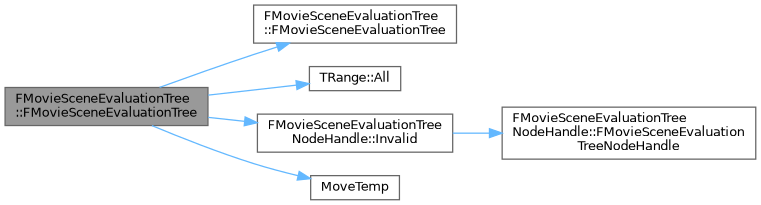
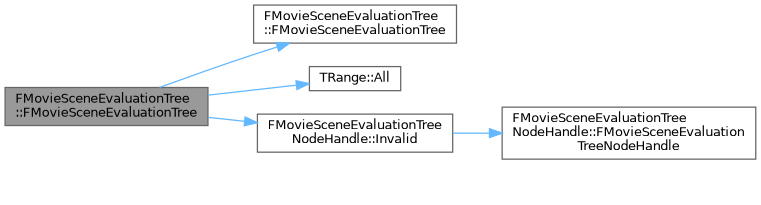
(355, 188) -> none
